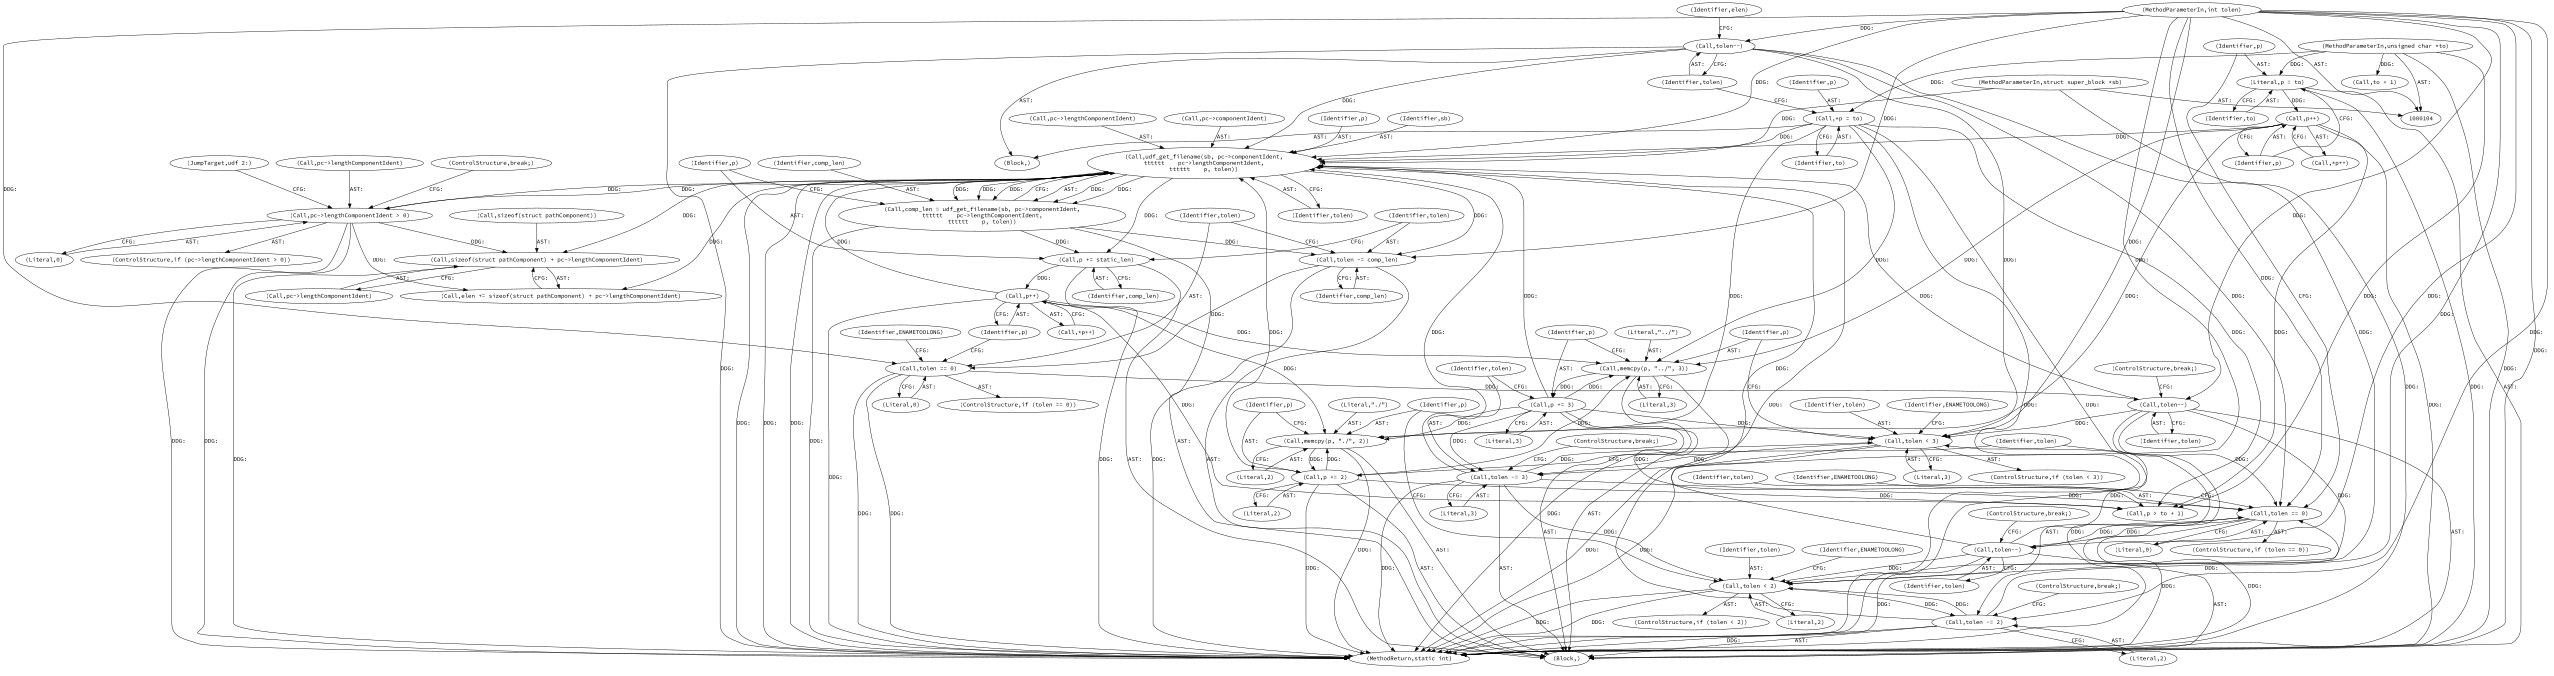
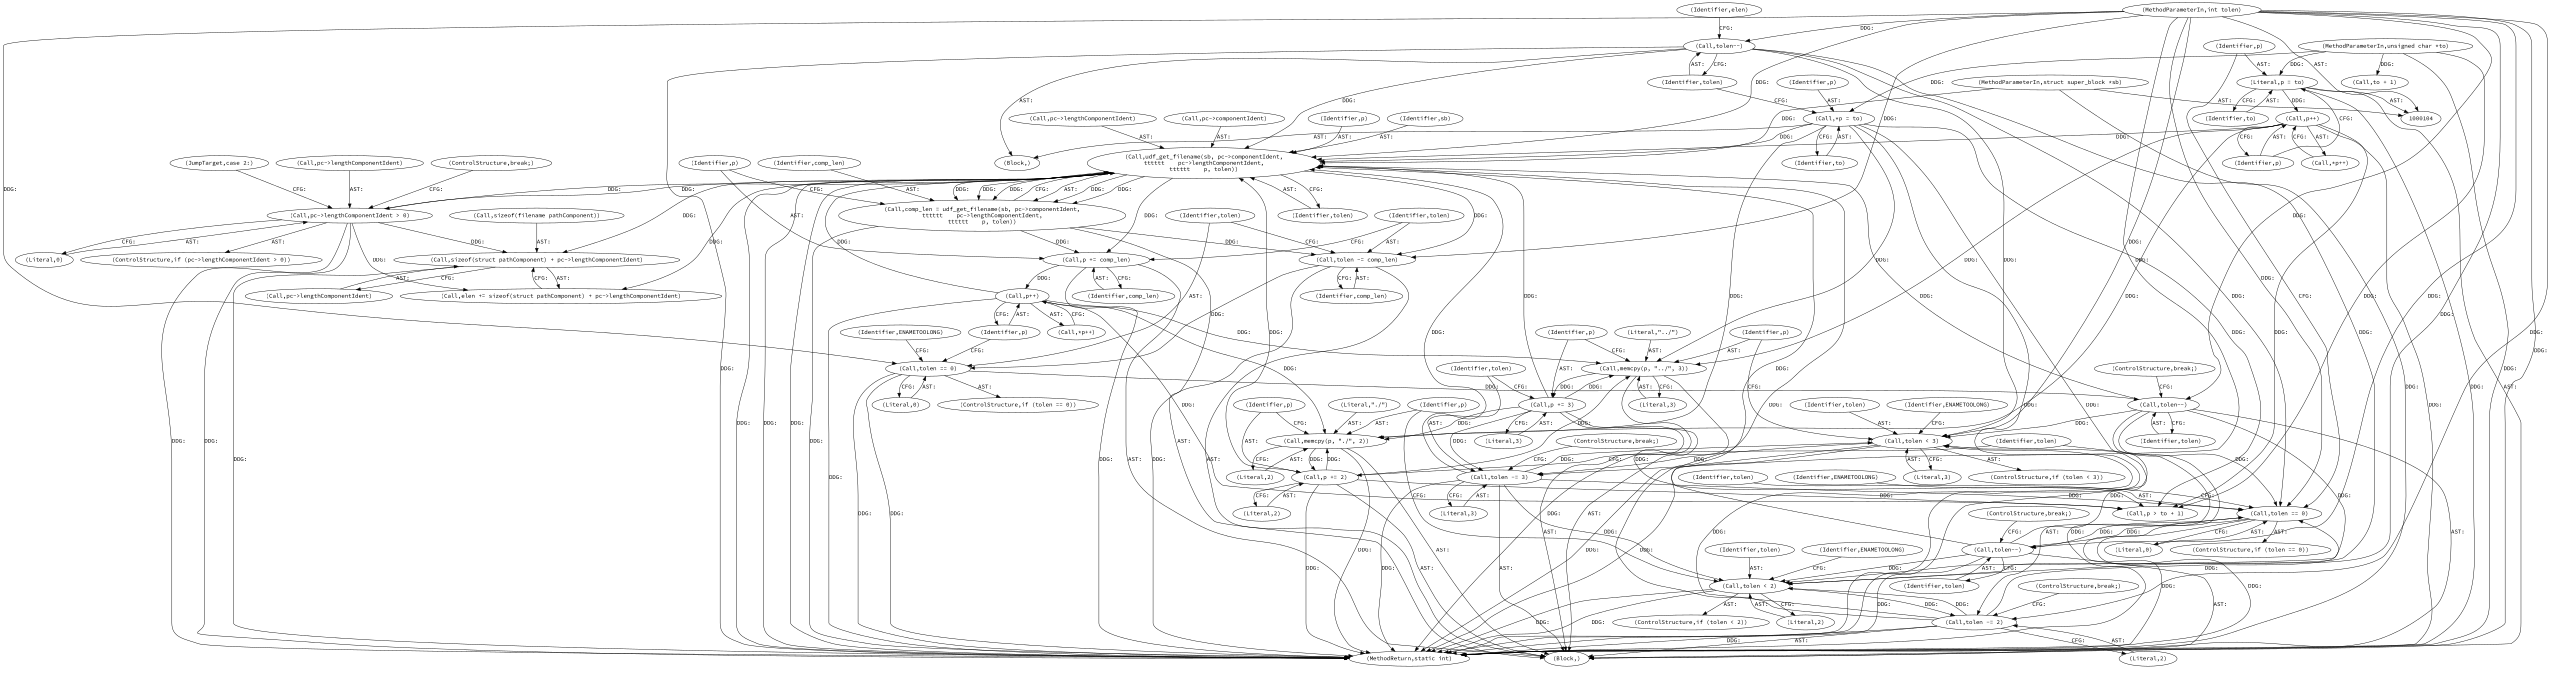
(2413, 77) -> (2375, 96)
(219, 163) -> (219, 163)
(537, 216) -> (537, 216)
(1096, 260) -> (1096, 260)
(1726, 425) -> (1864, 495)
